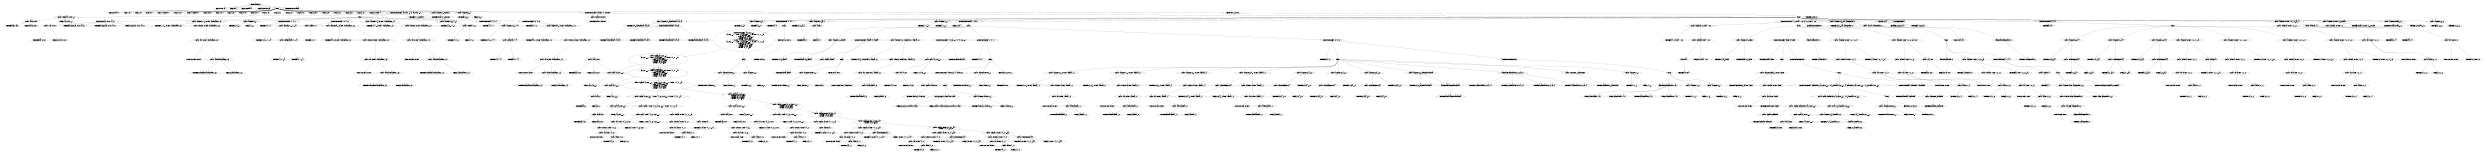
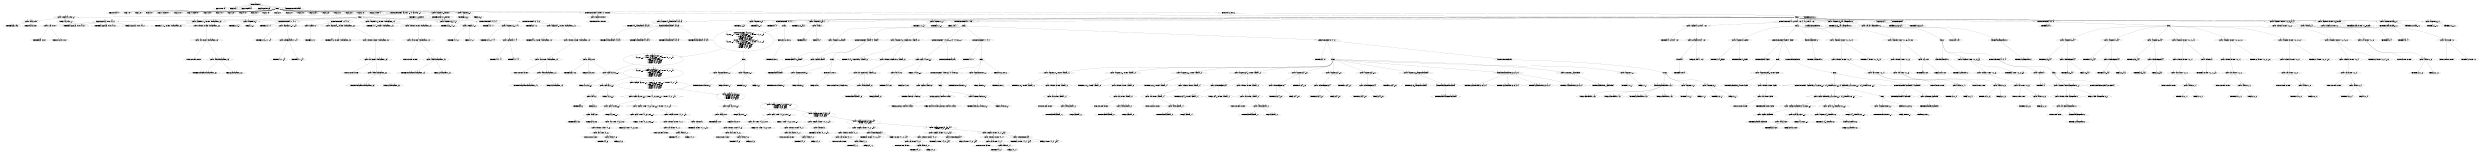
(292, 9) -> (293, 9)
(779, 60) -> none
